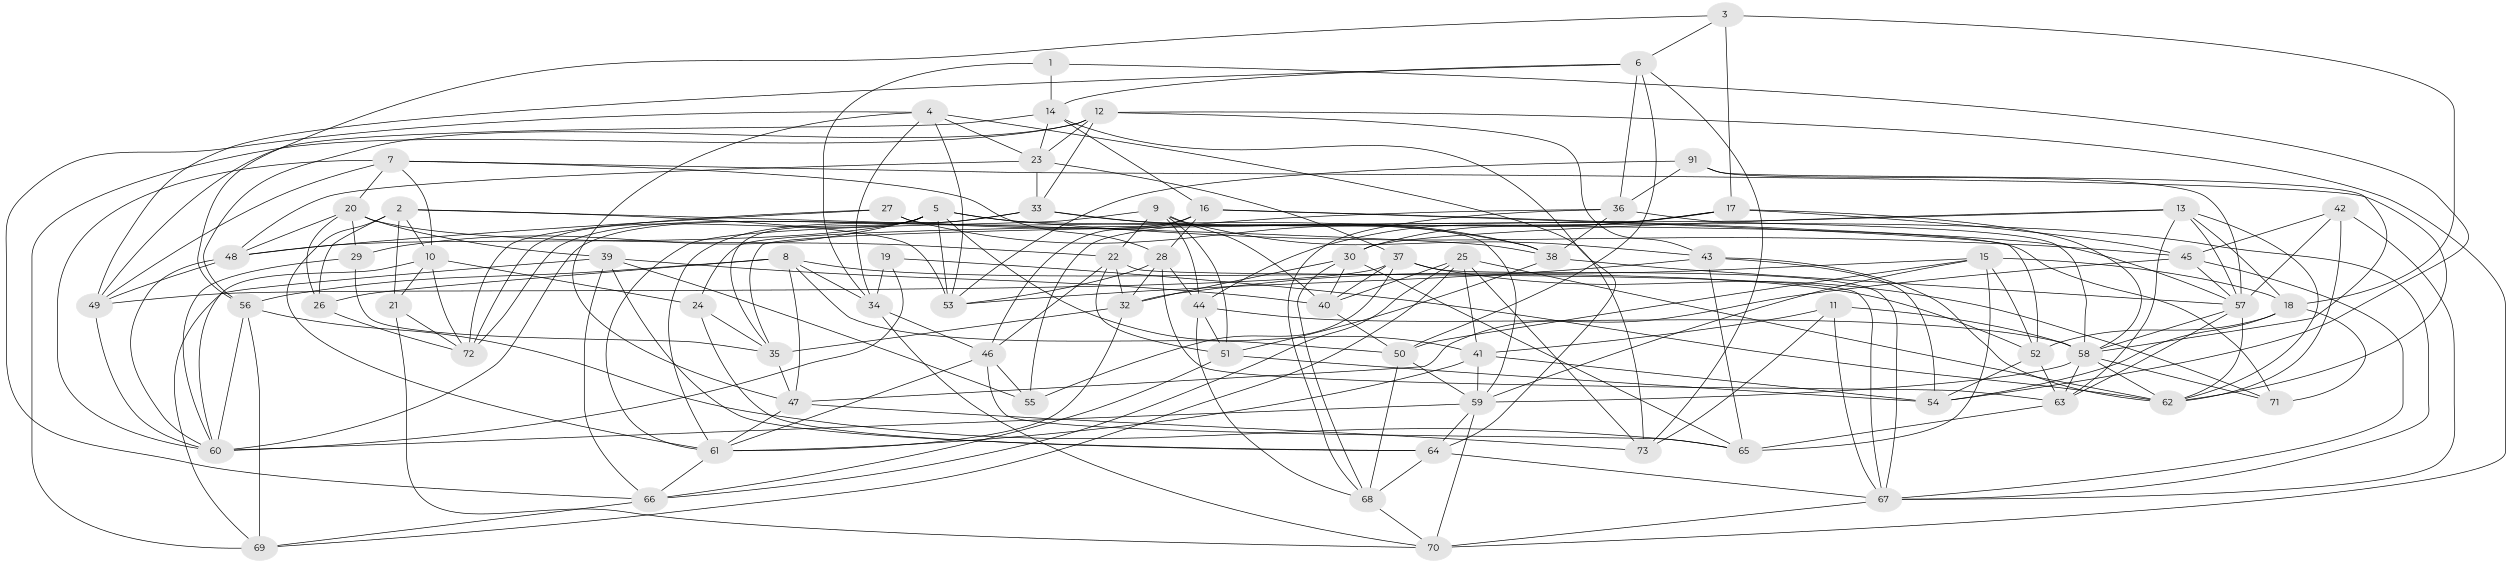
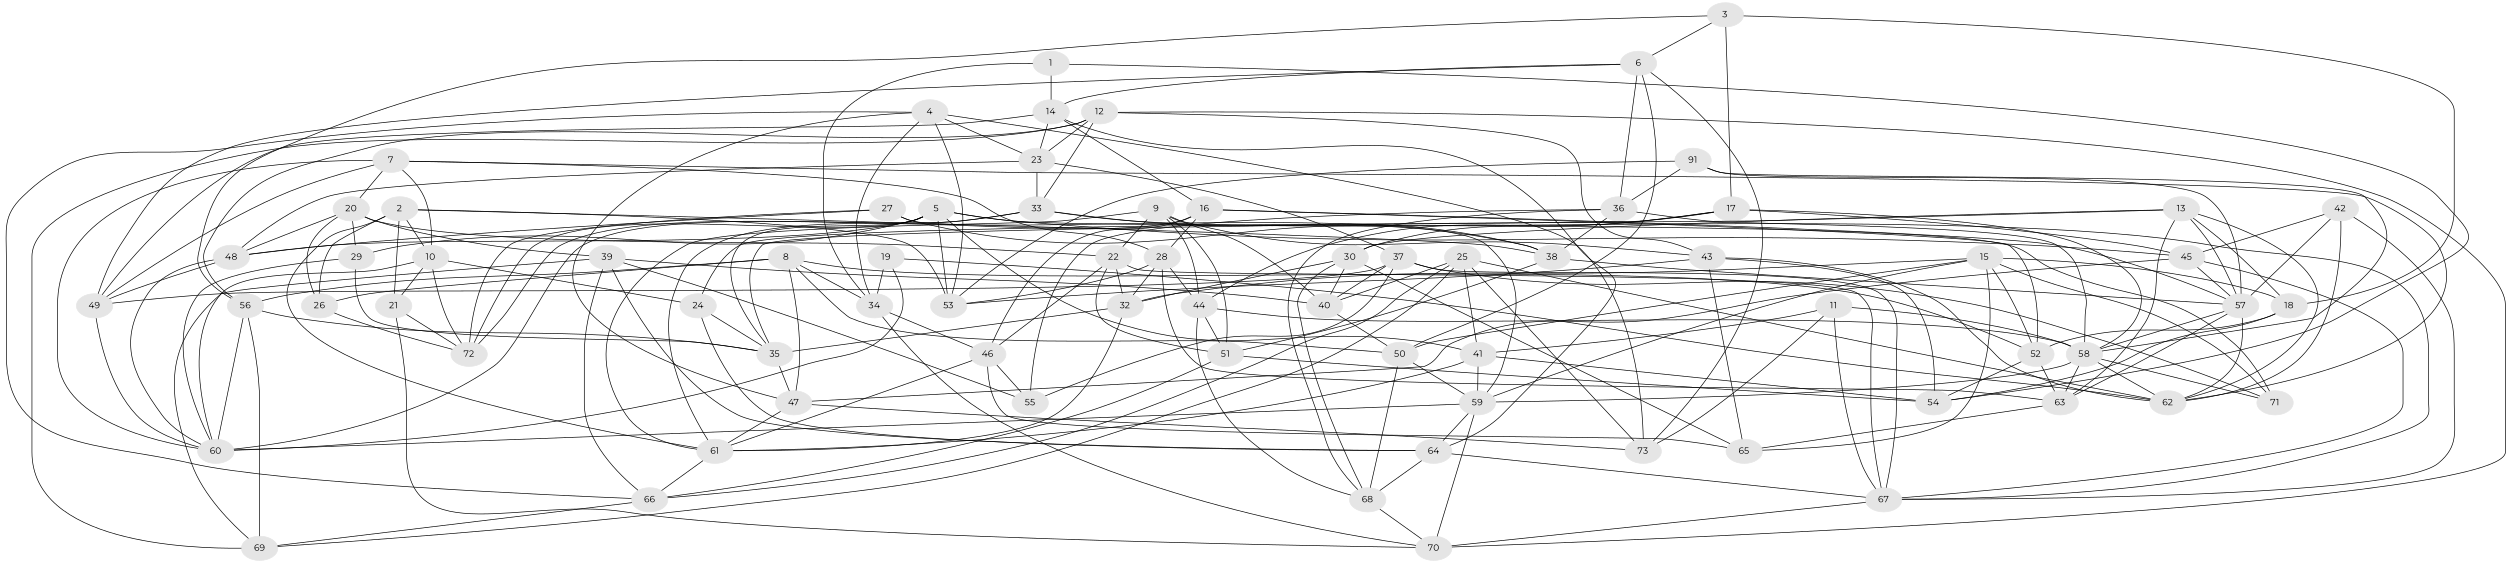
(2364, 361) -> (2135, 308)
(952, 434) -> (534, 333)
